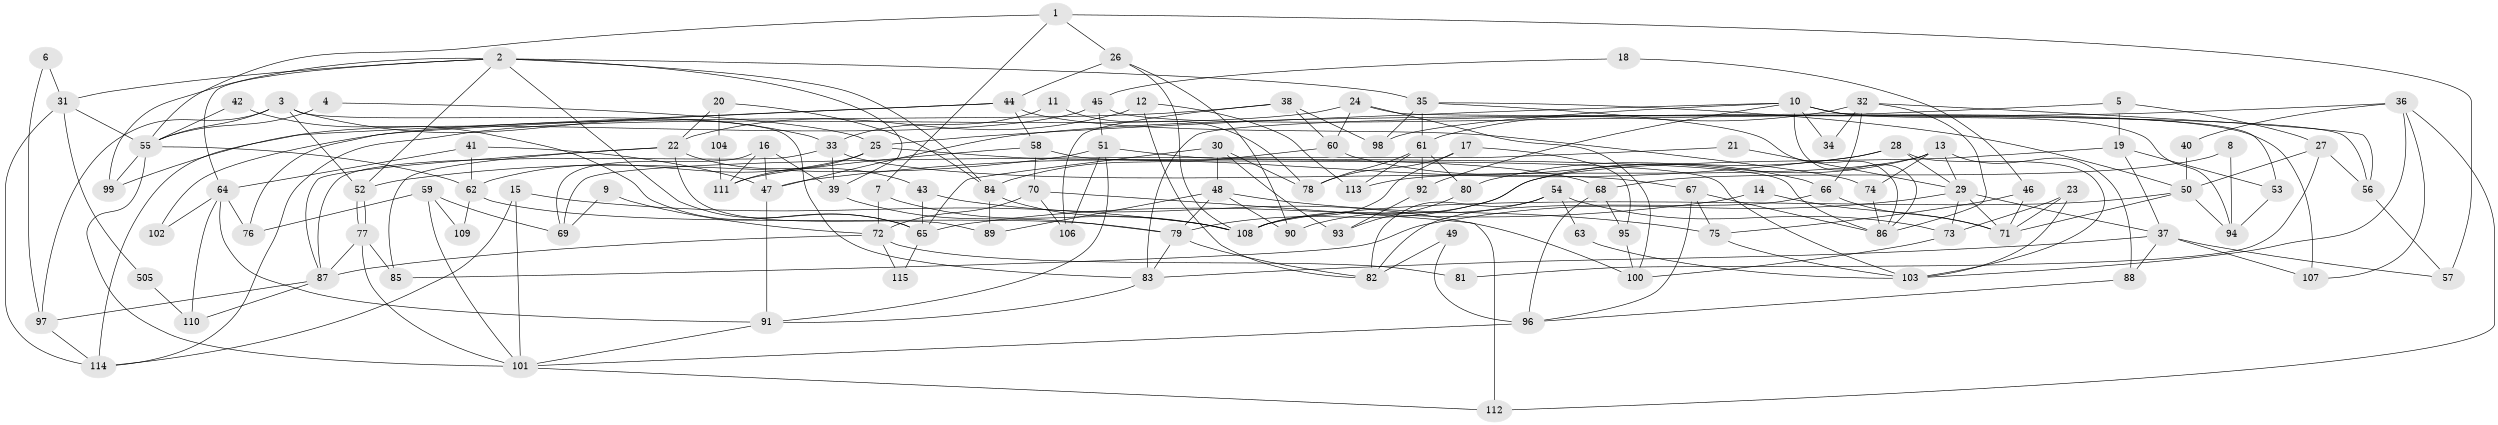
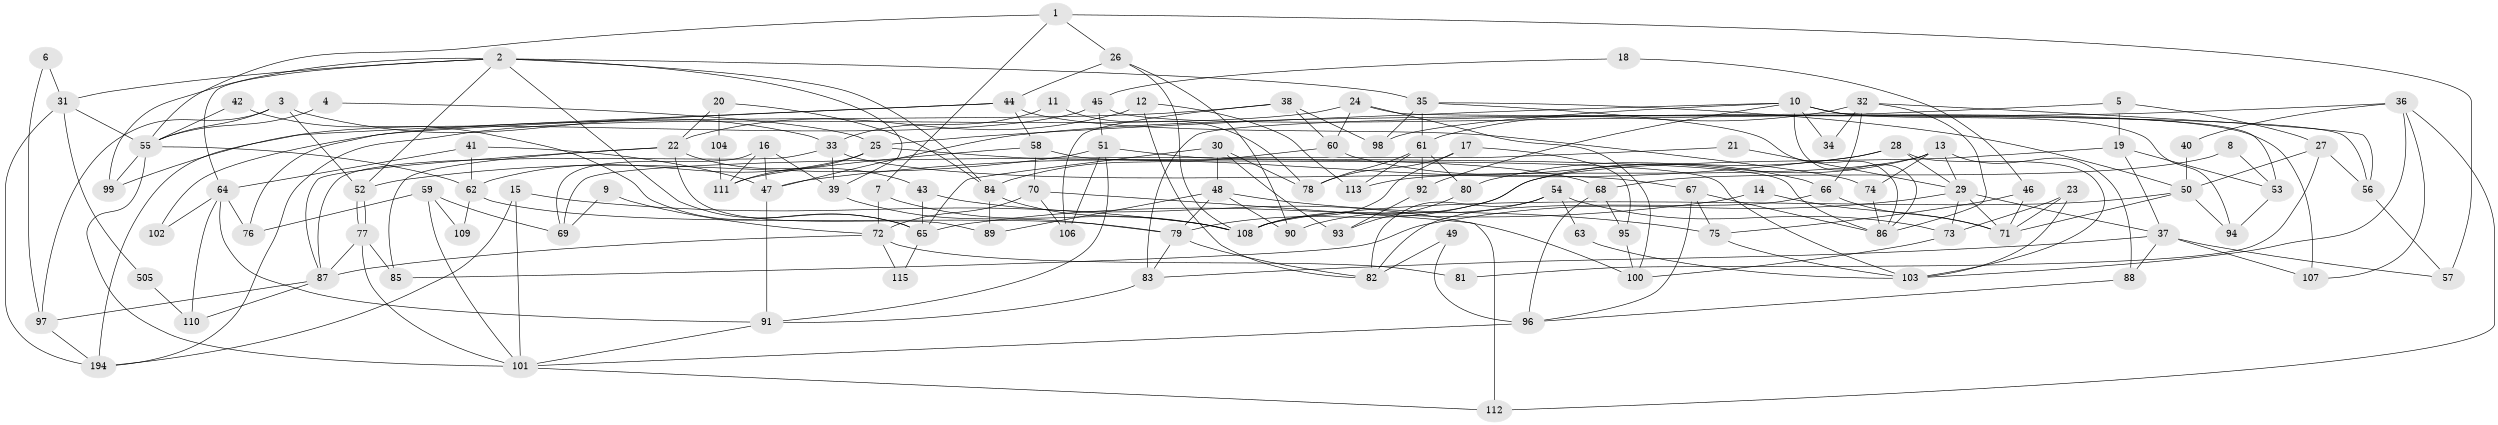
(790, 139) -> none
(2231, 190) -> (2250, 165)
(99, 367) -> (99, 367)
